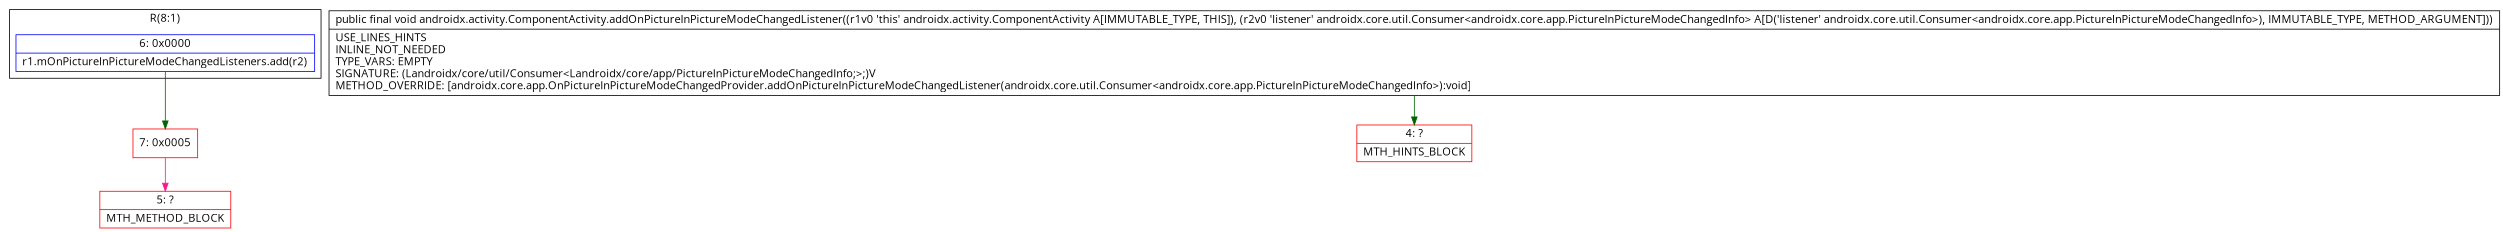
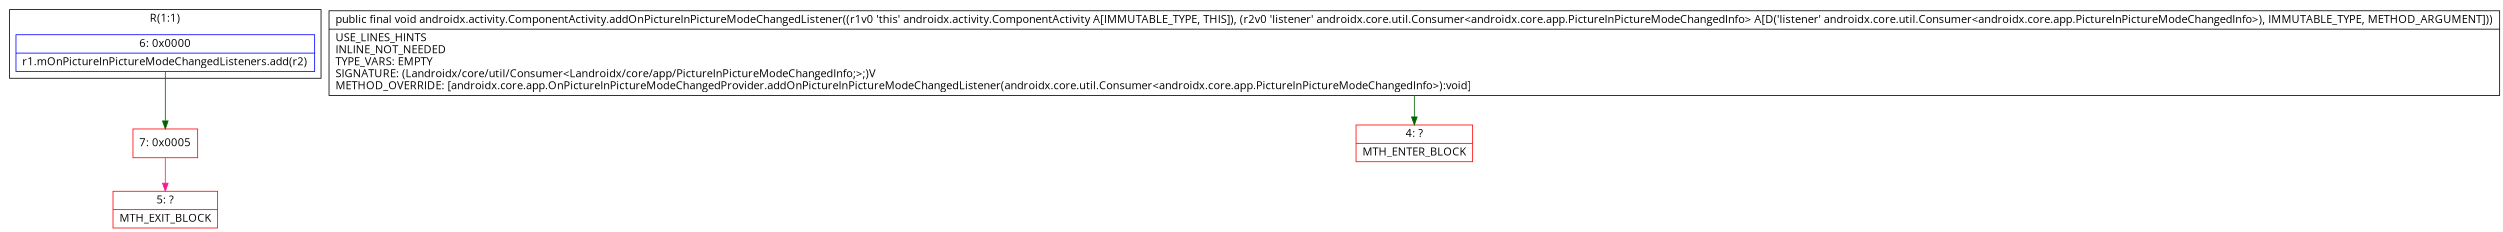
(165, 19) -> (165, 19)
(1414, 152) -> (1414, 152)
(165, 218) -> (165, 218)
